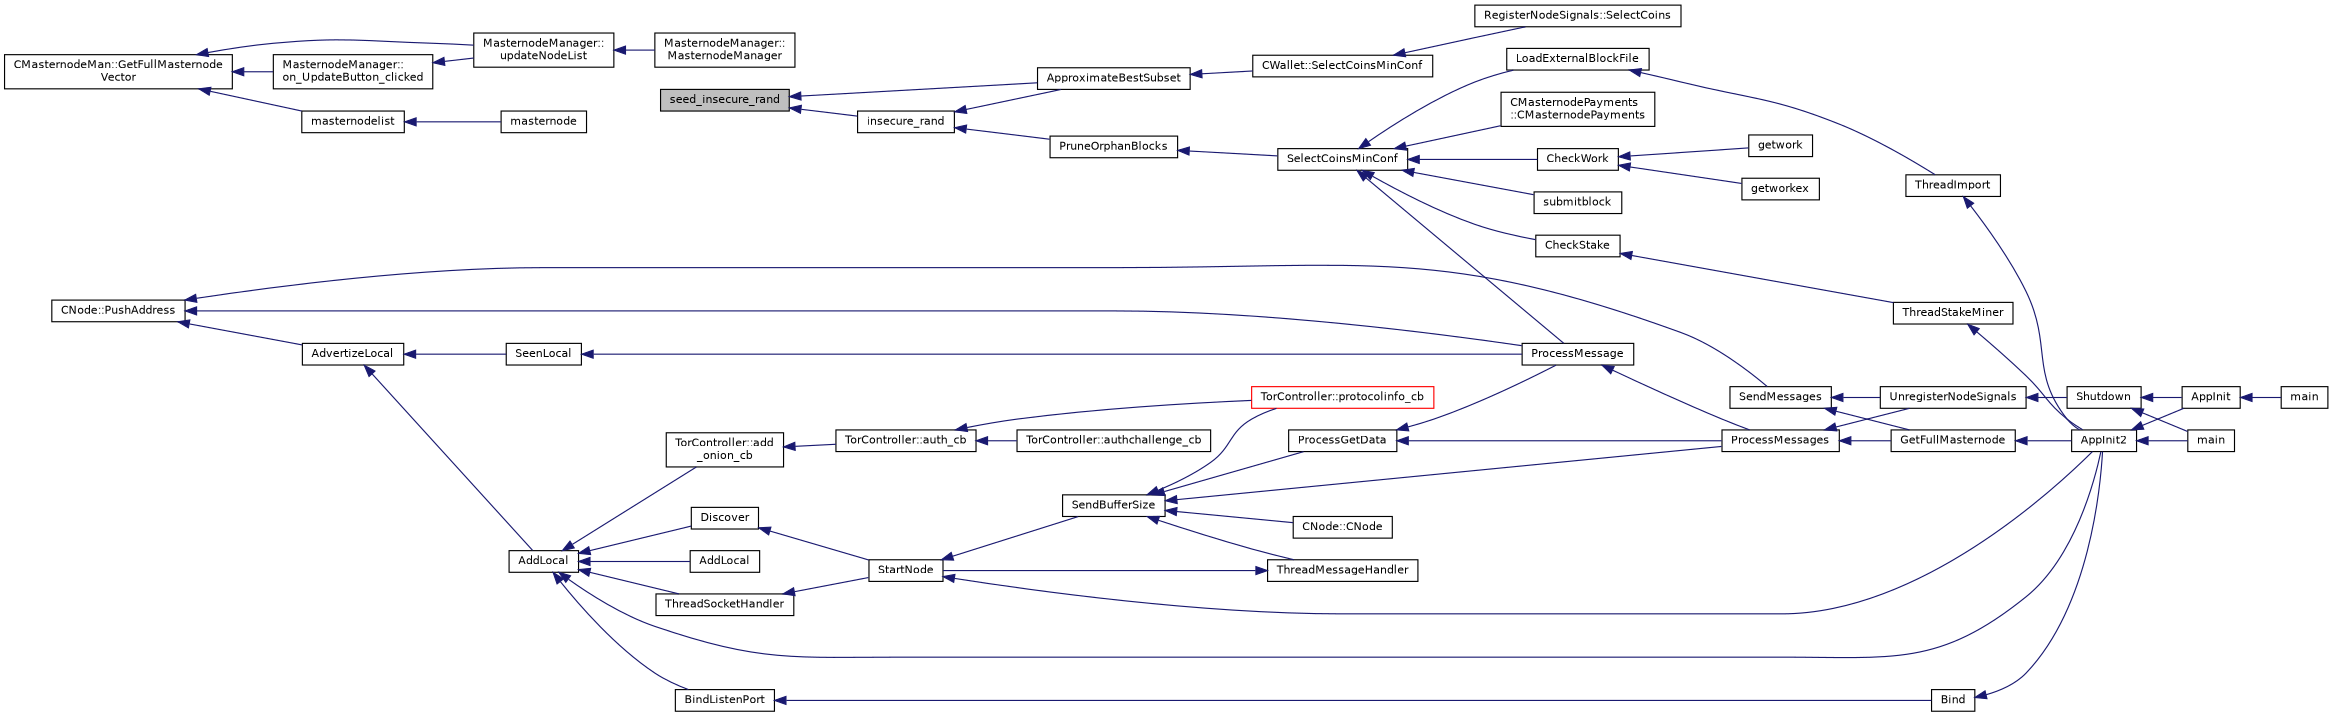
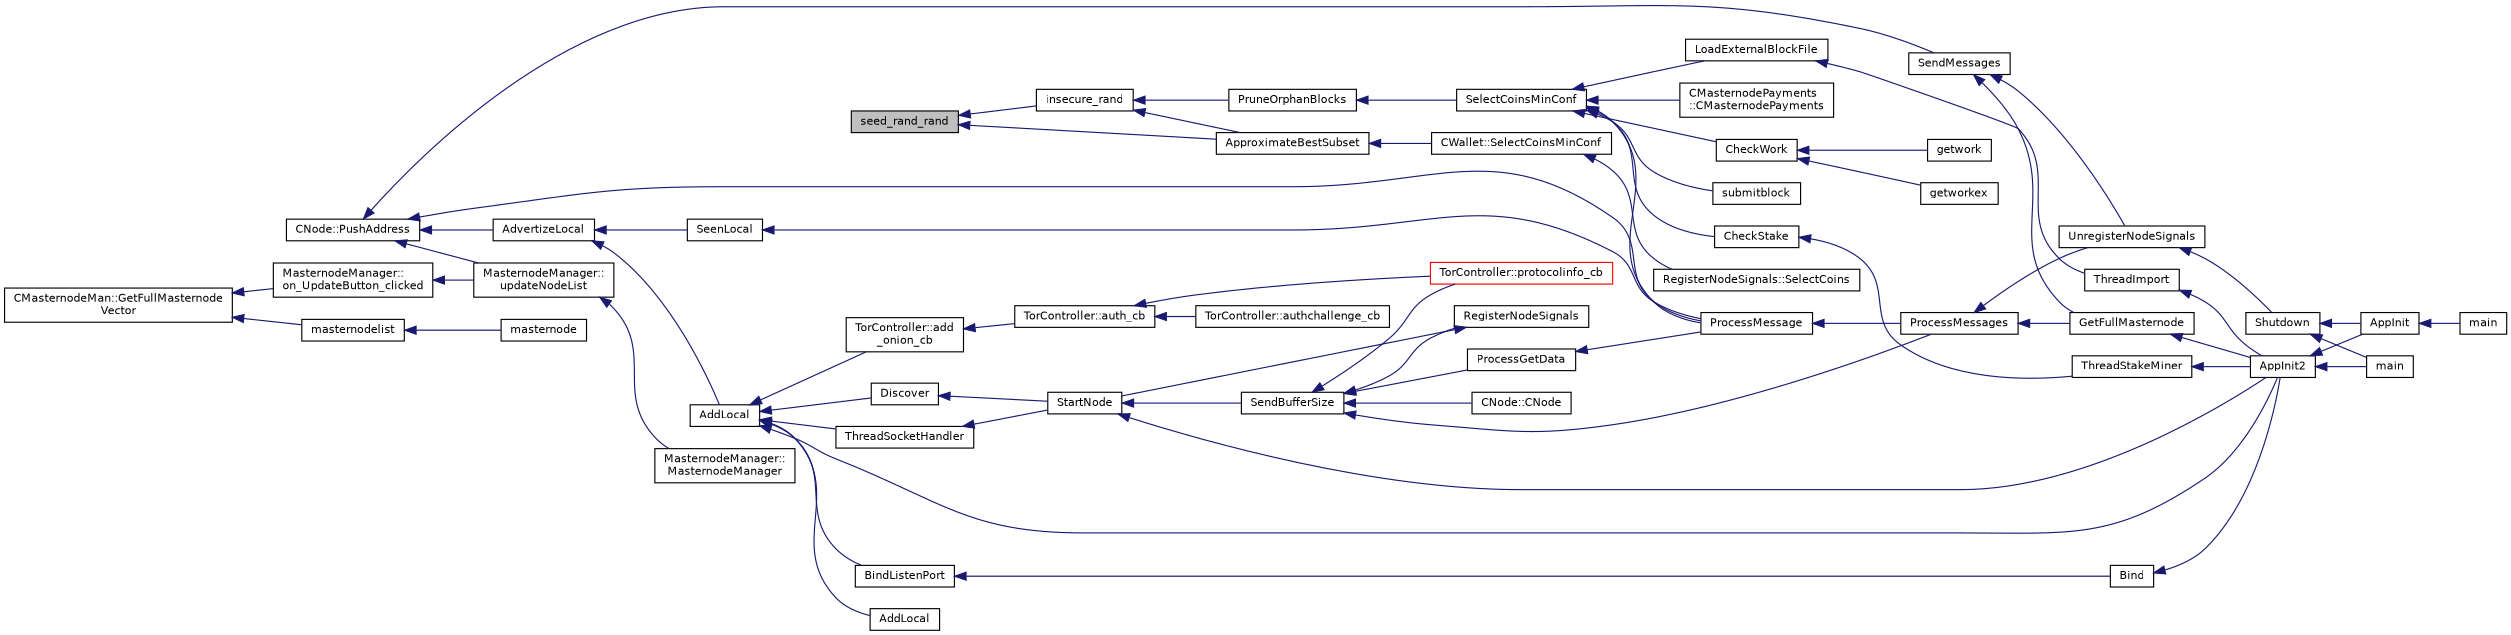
(340, 40) -> (442, 253)
(725, 100) -> (905, 122)
(1565, 441) -> none
(1343, 571) -> (1522, 317)
